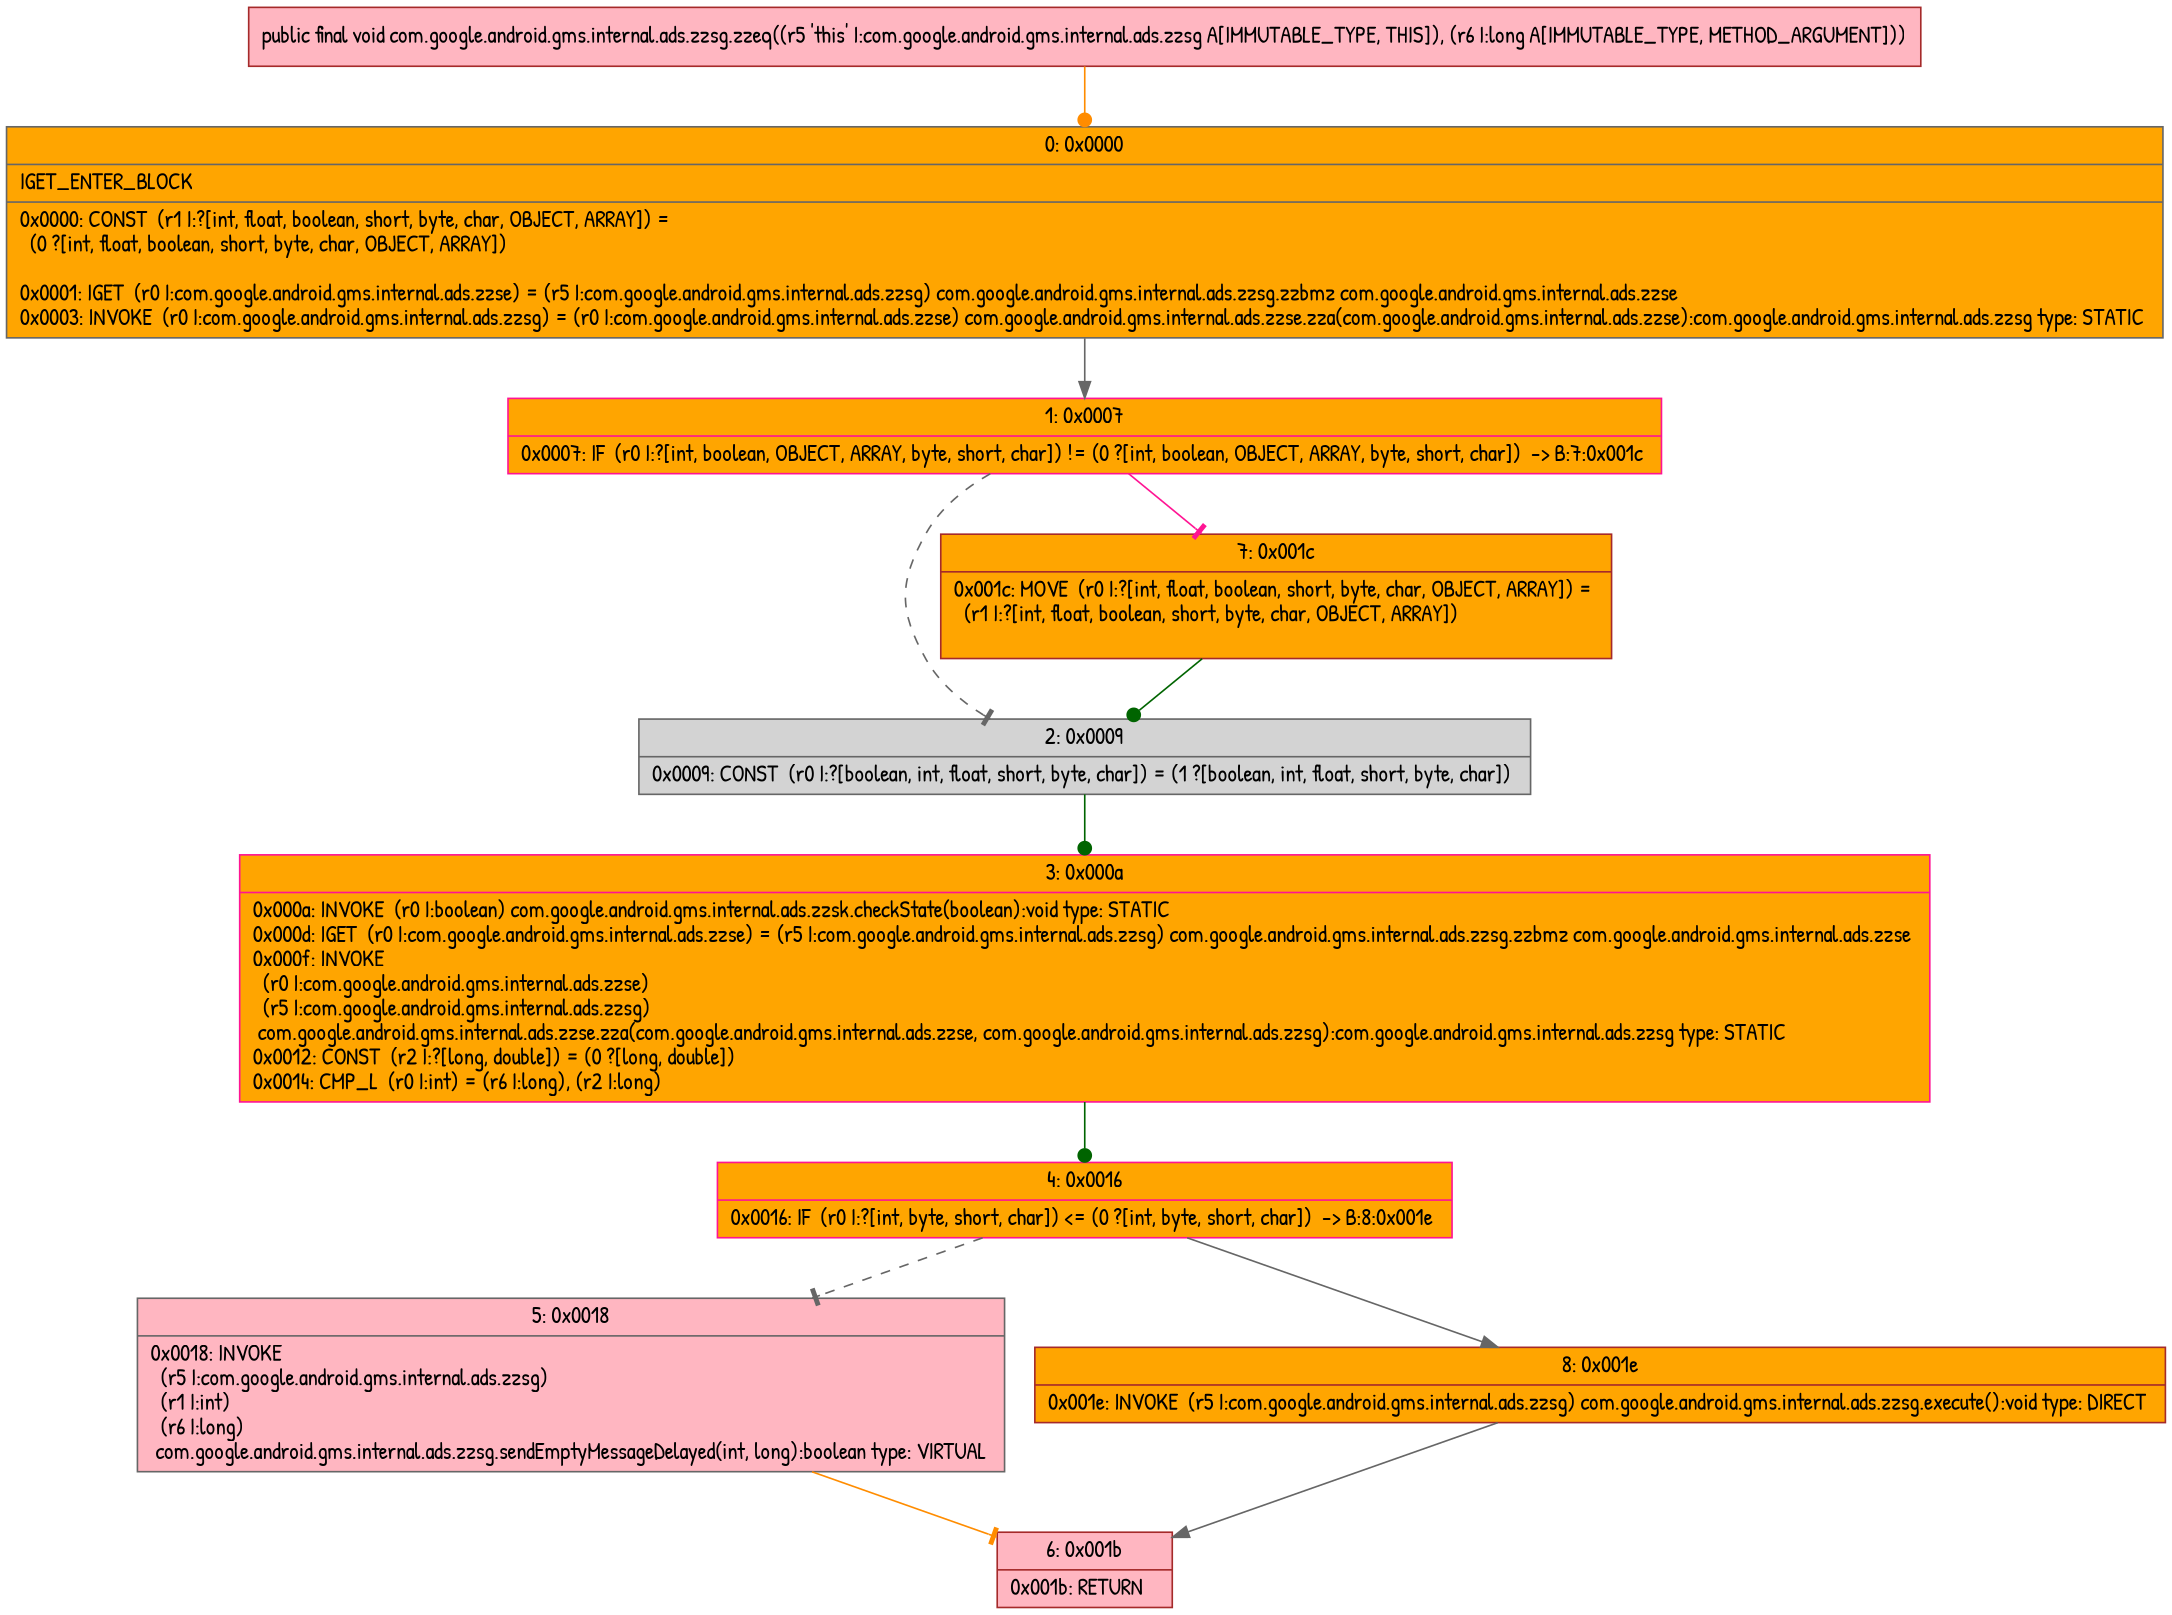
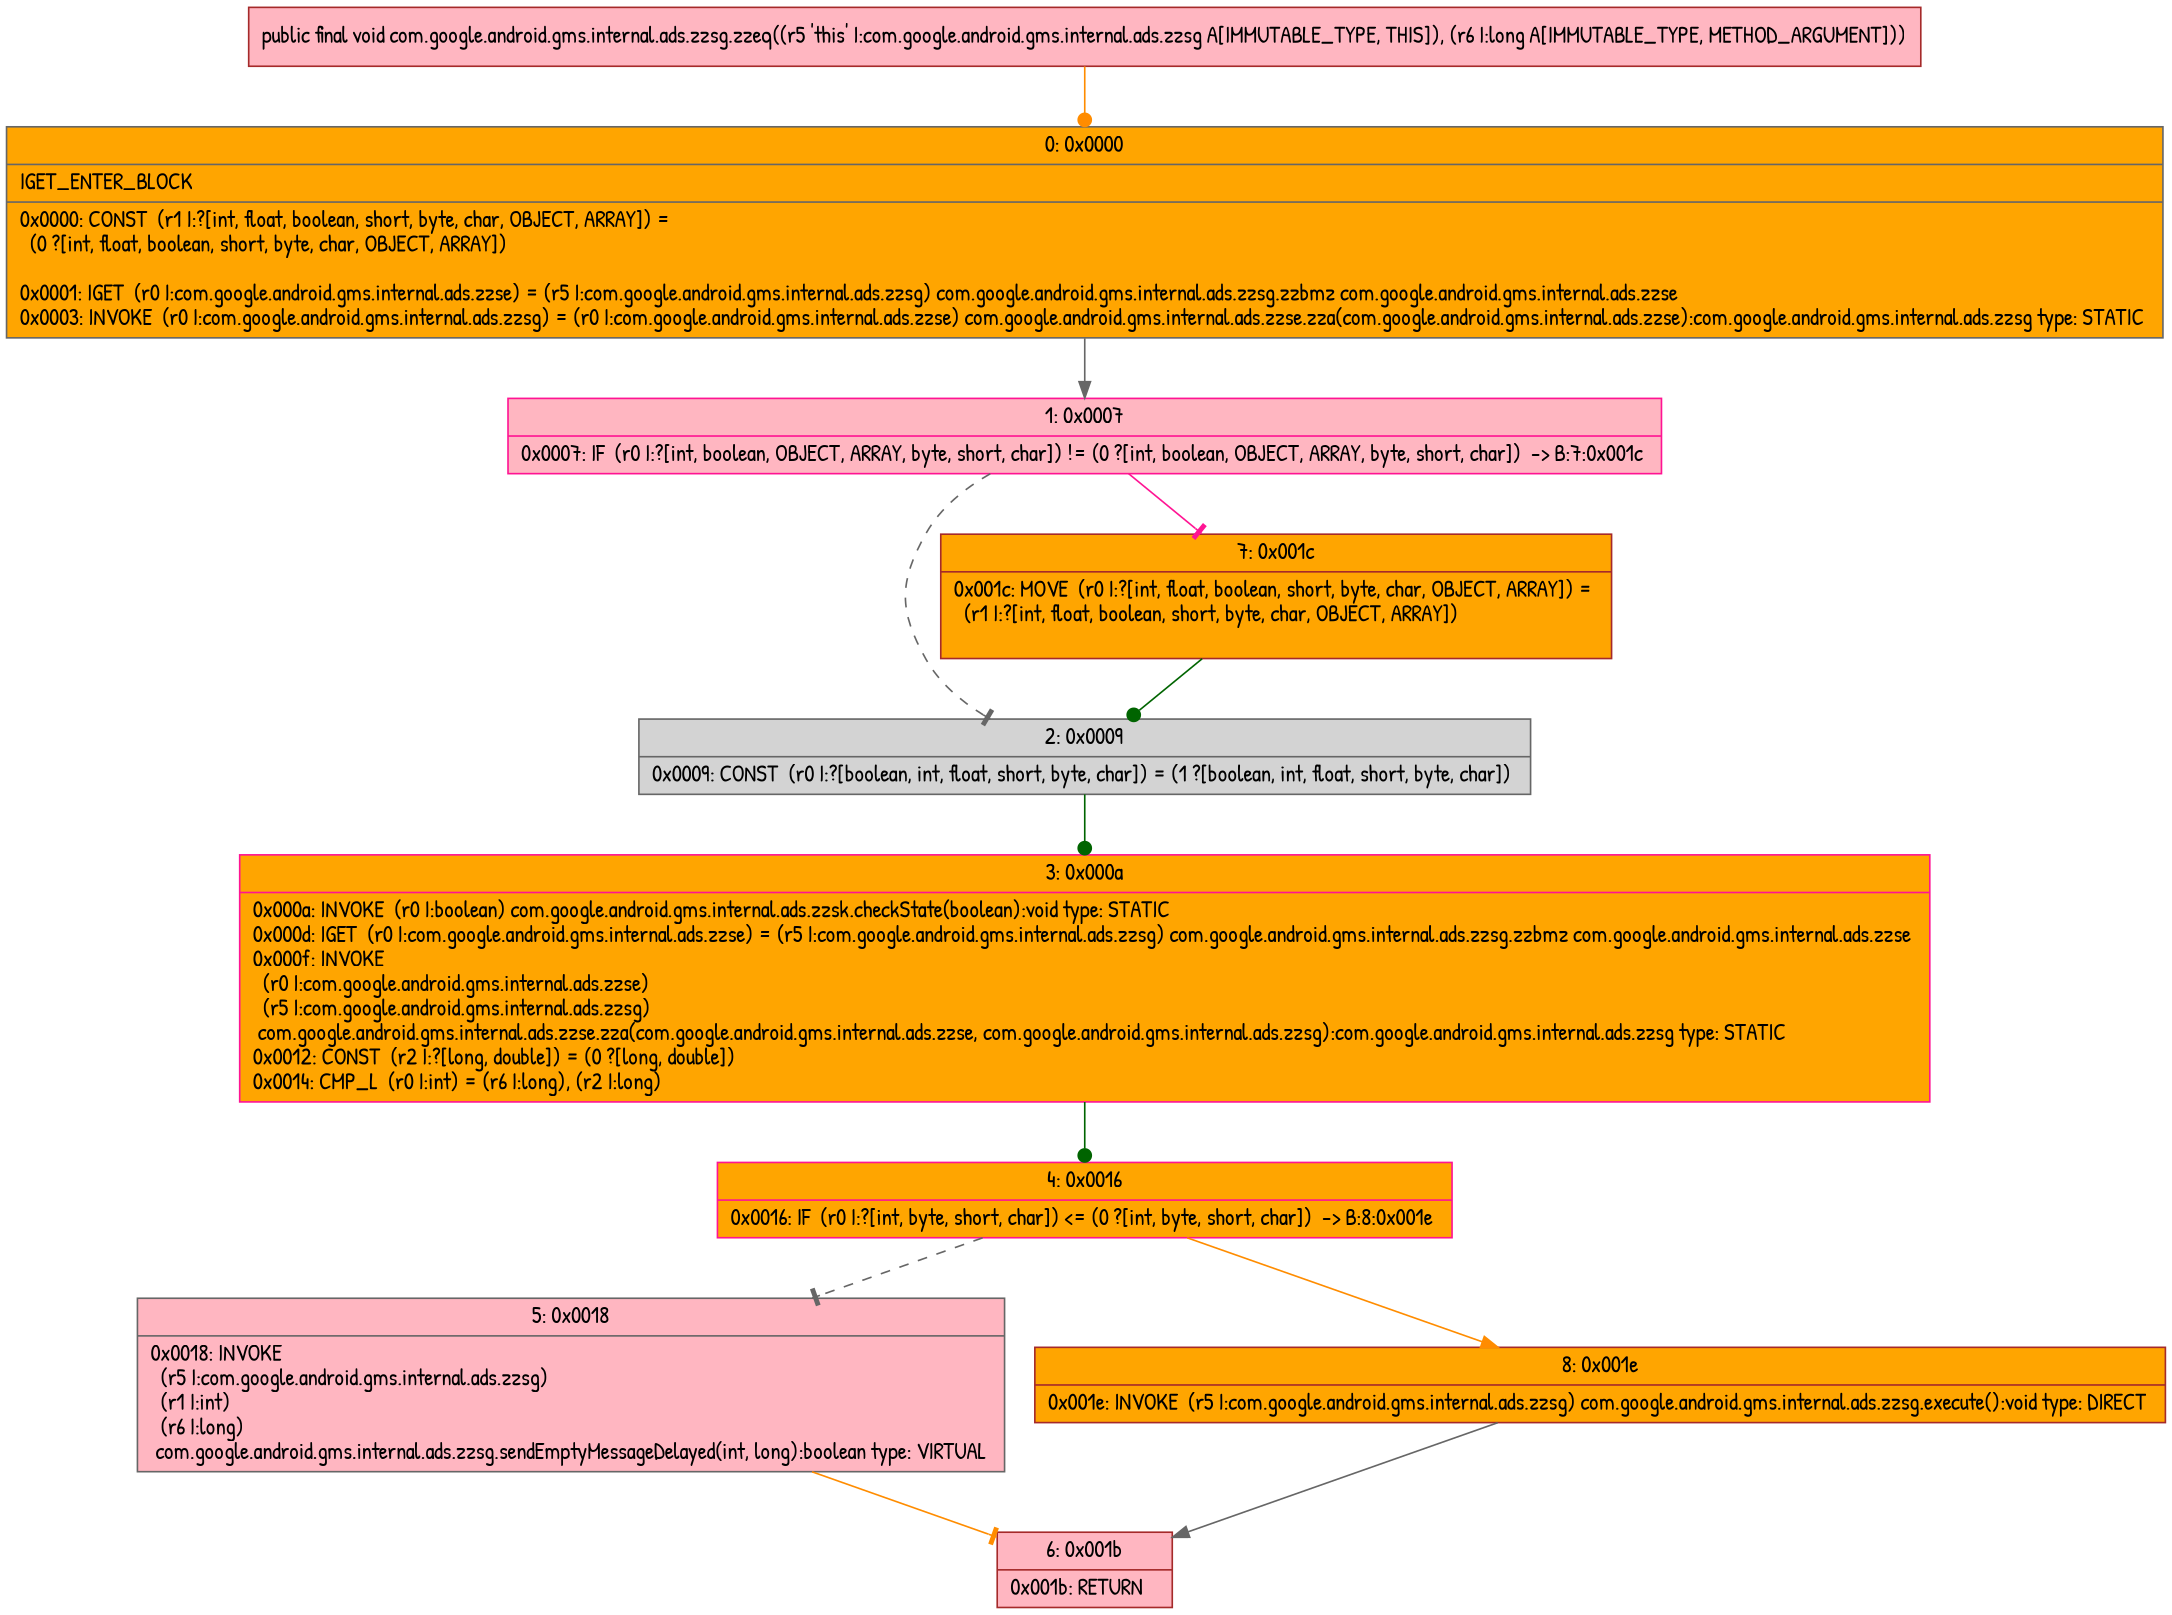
(1085, 436) -> (1085, 436)
(1335, 1290) -> (1335, 1290)
